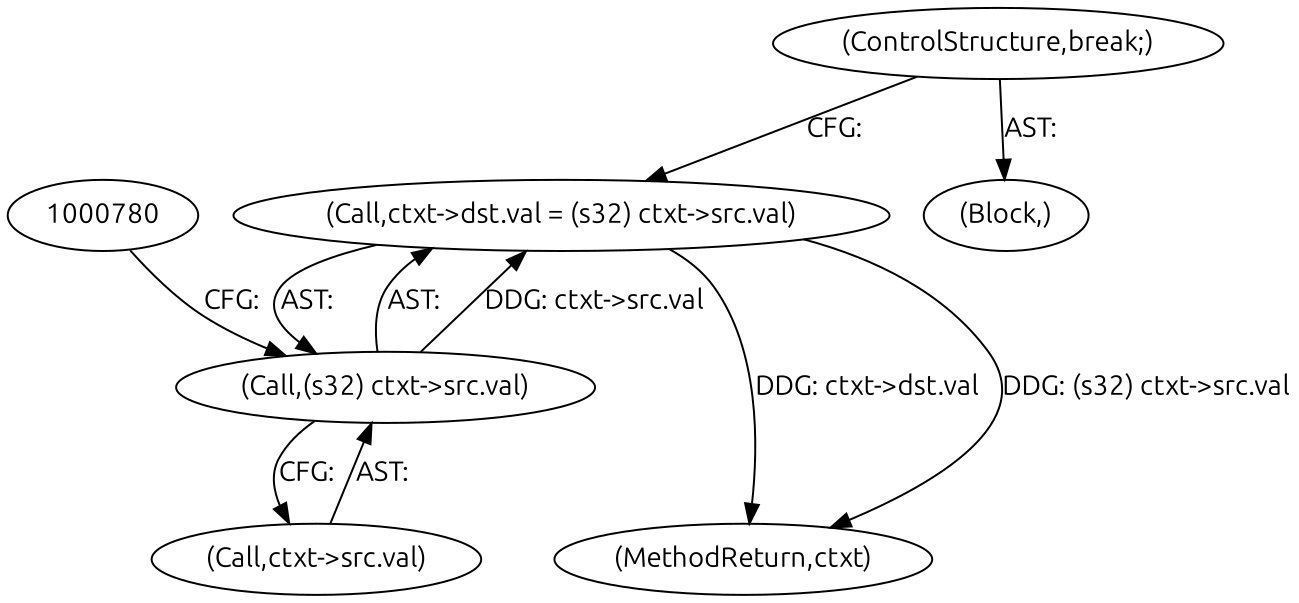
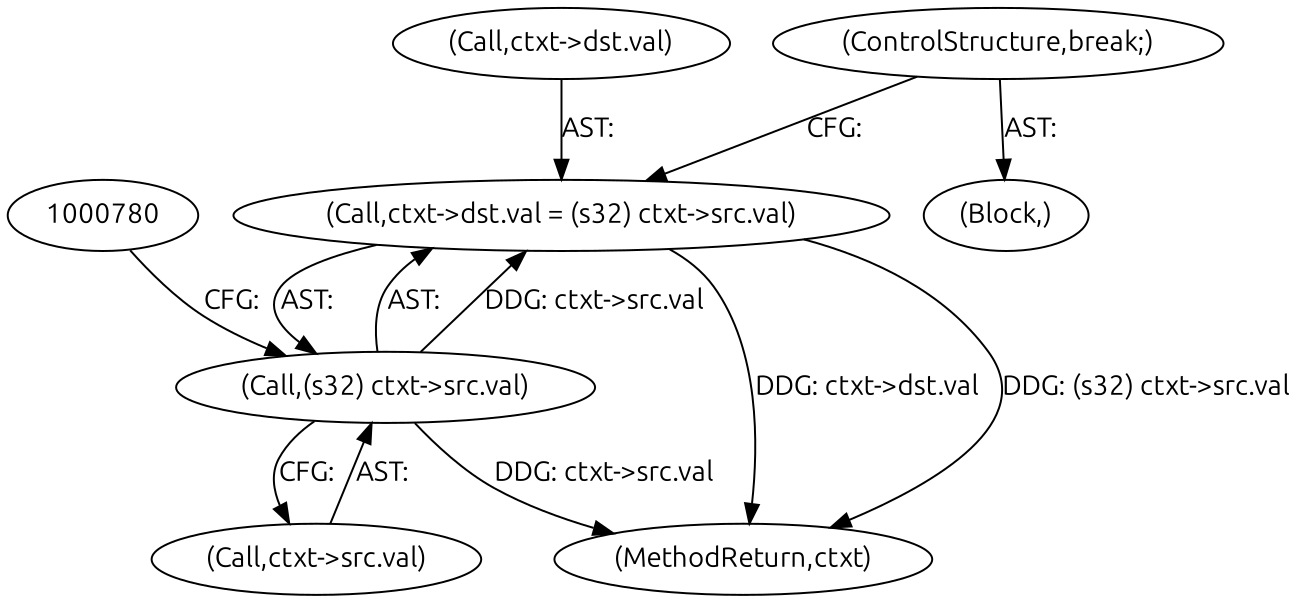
none -> (561, 43)
none -> (496, 489)
